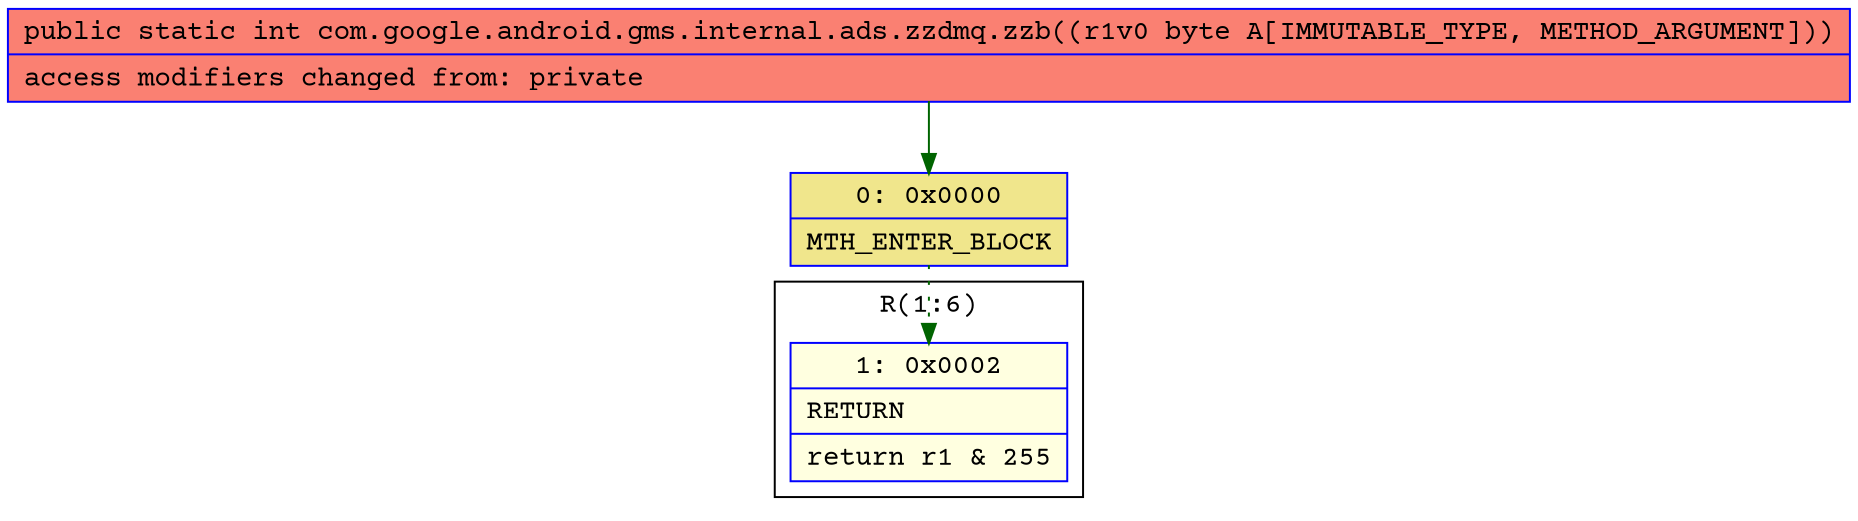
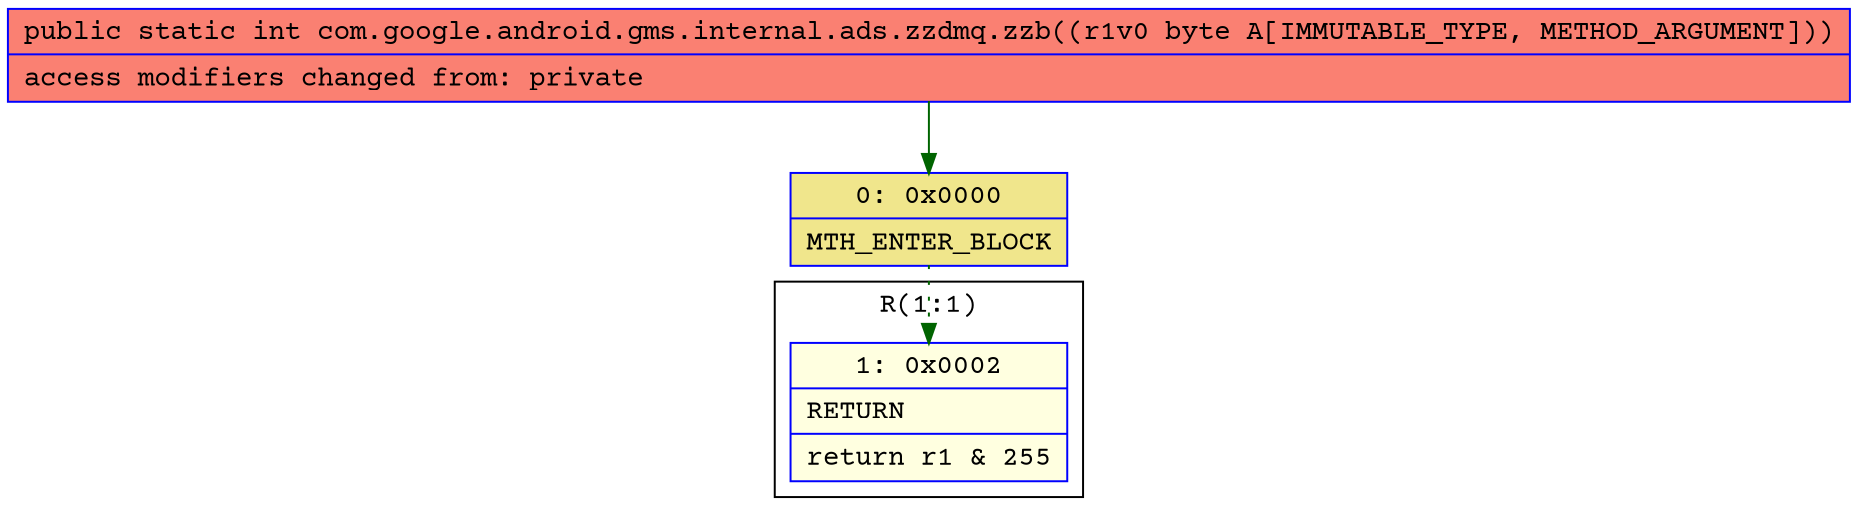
(929, 304) -> (929, 304)
